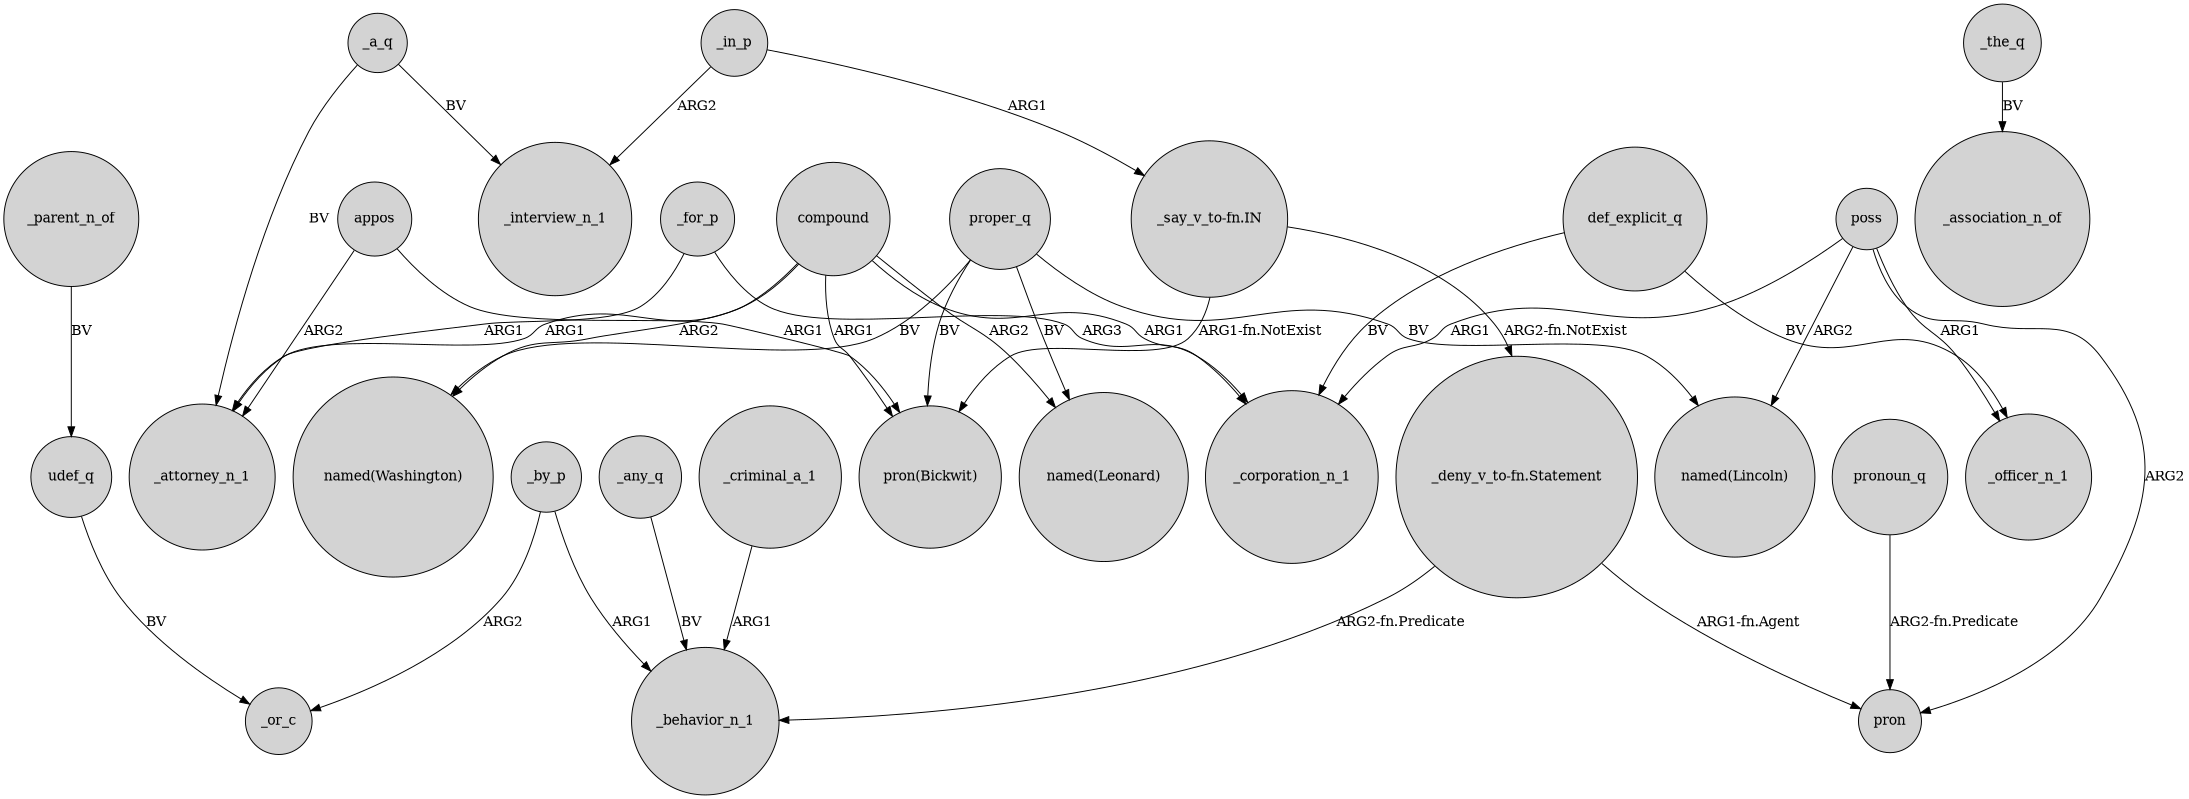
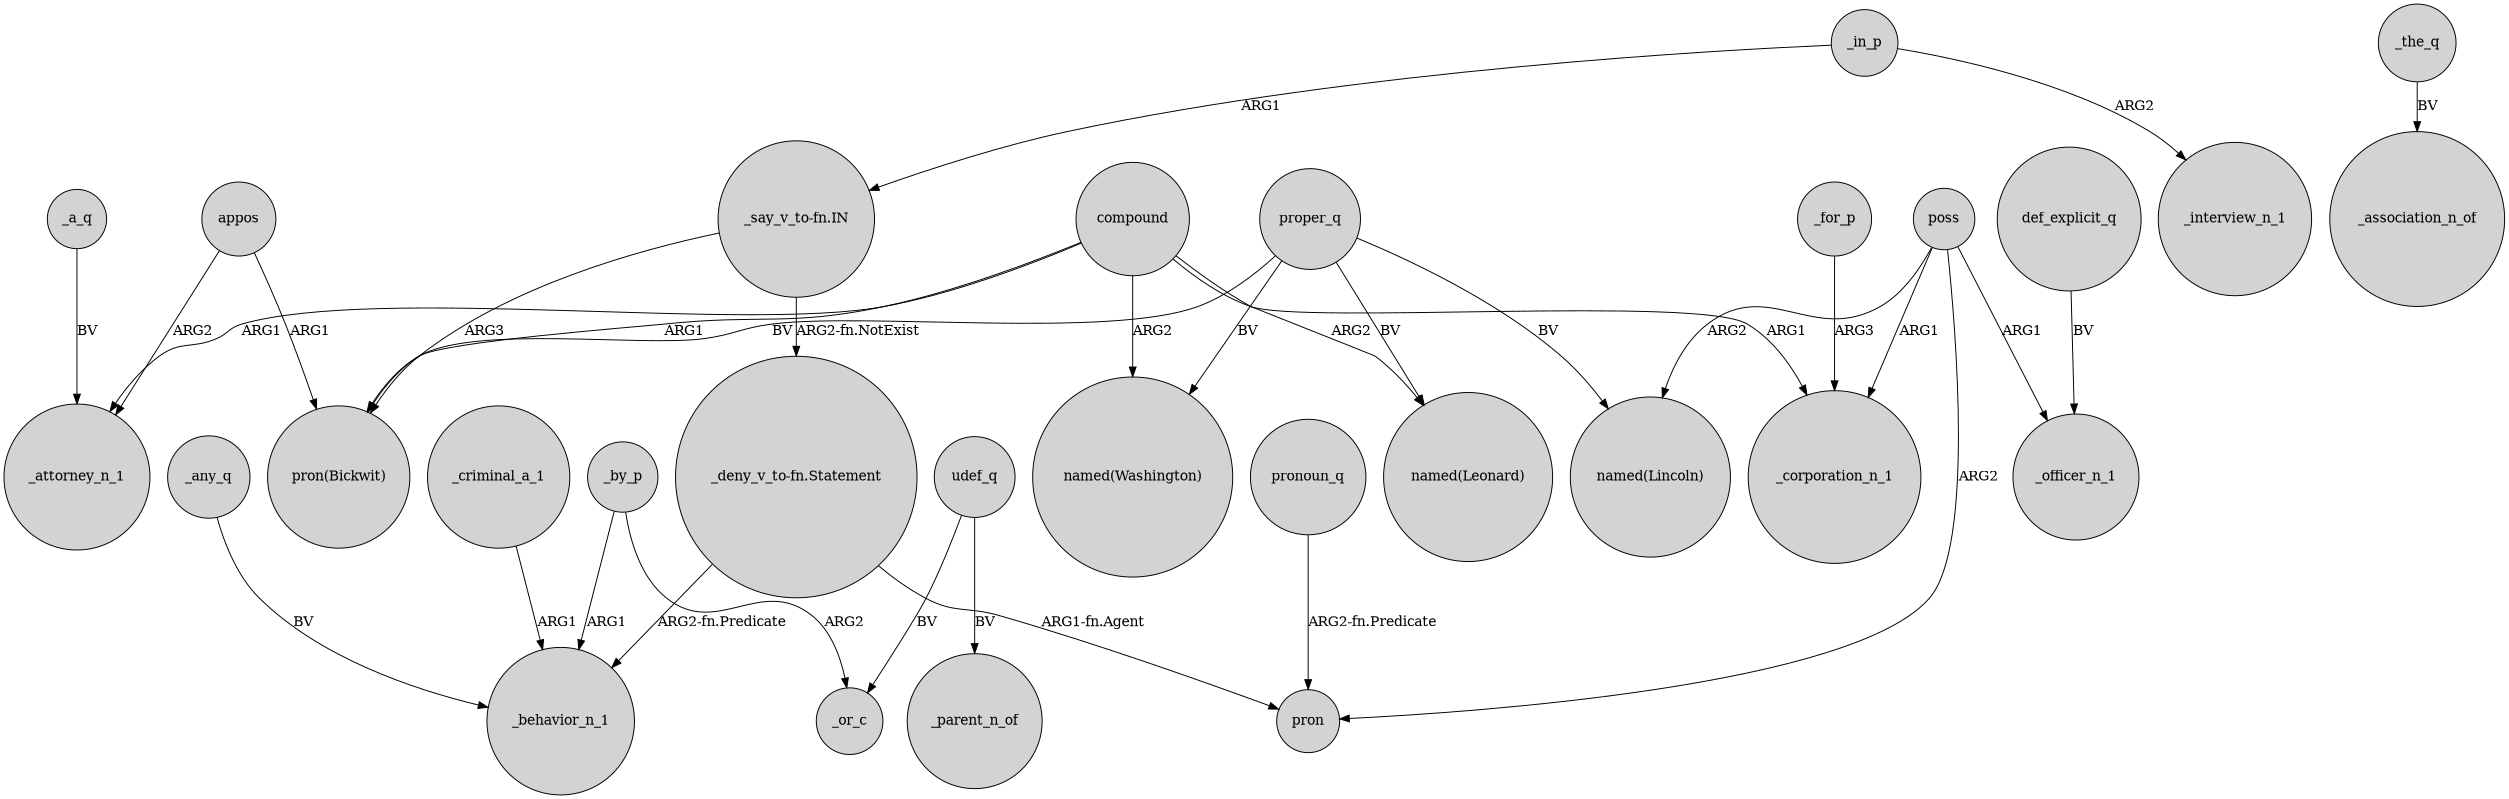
(446, 111) -> none
(1426, 283) -> none
(464, 327) -> none
(1260, 331) -> (485, 331)
(71, 357) -> (975, 580)
